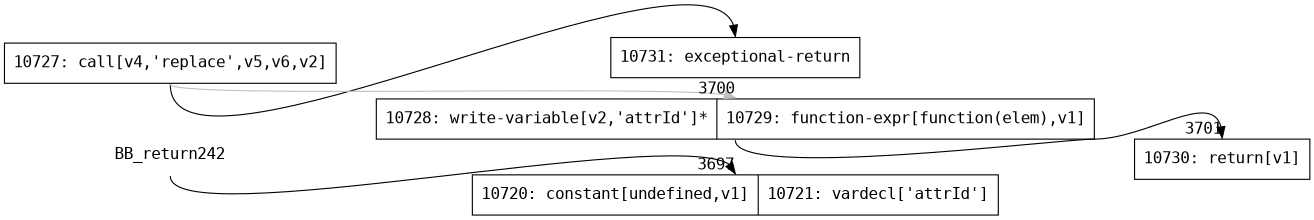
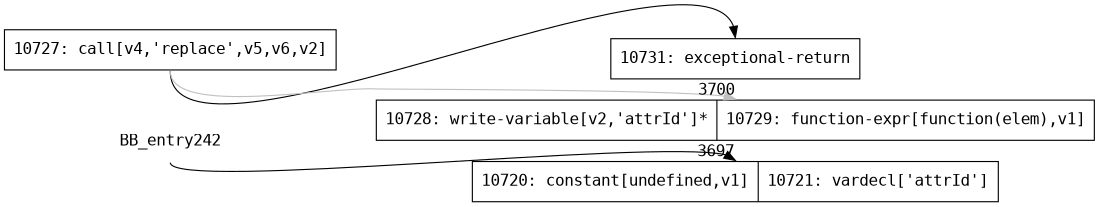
(170, 155) -> (170, 141)
(1222, 159) -> none
